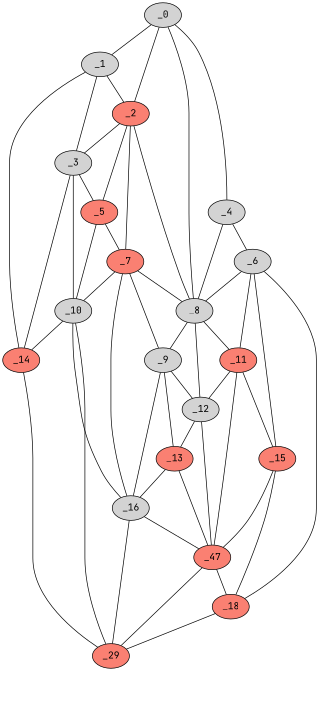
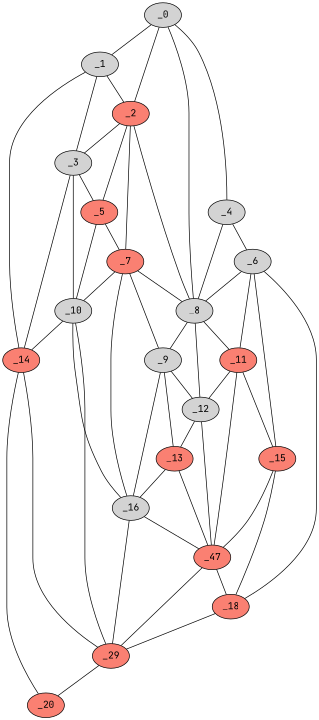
none -> (46, 705)
